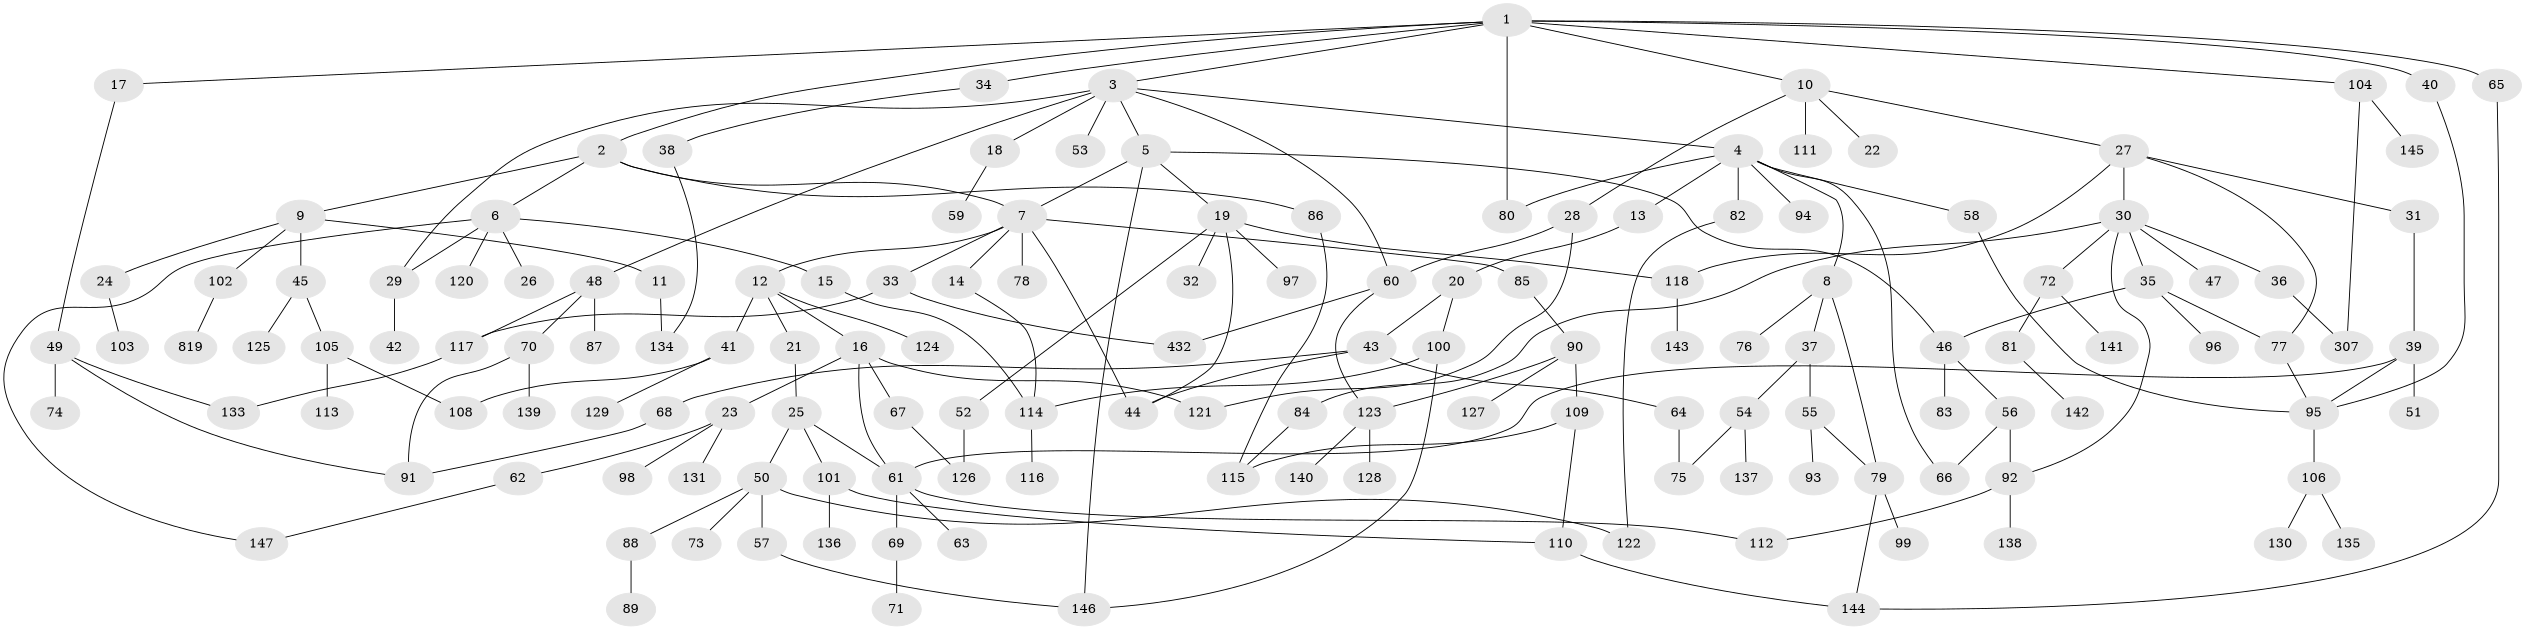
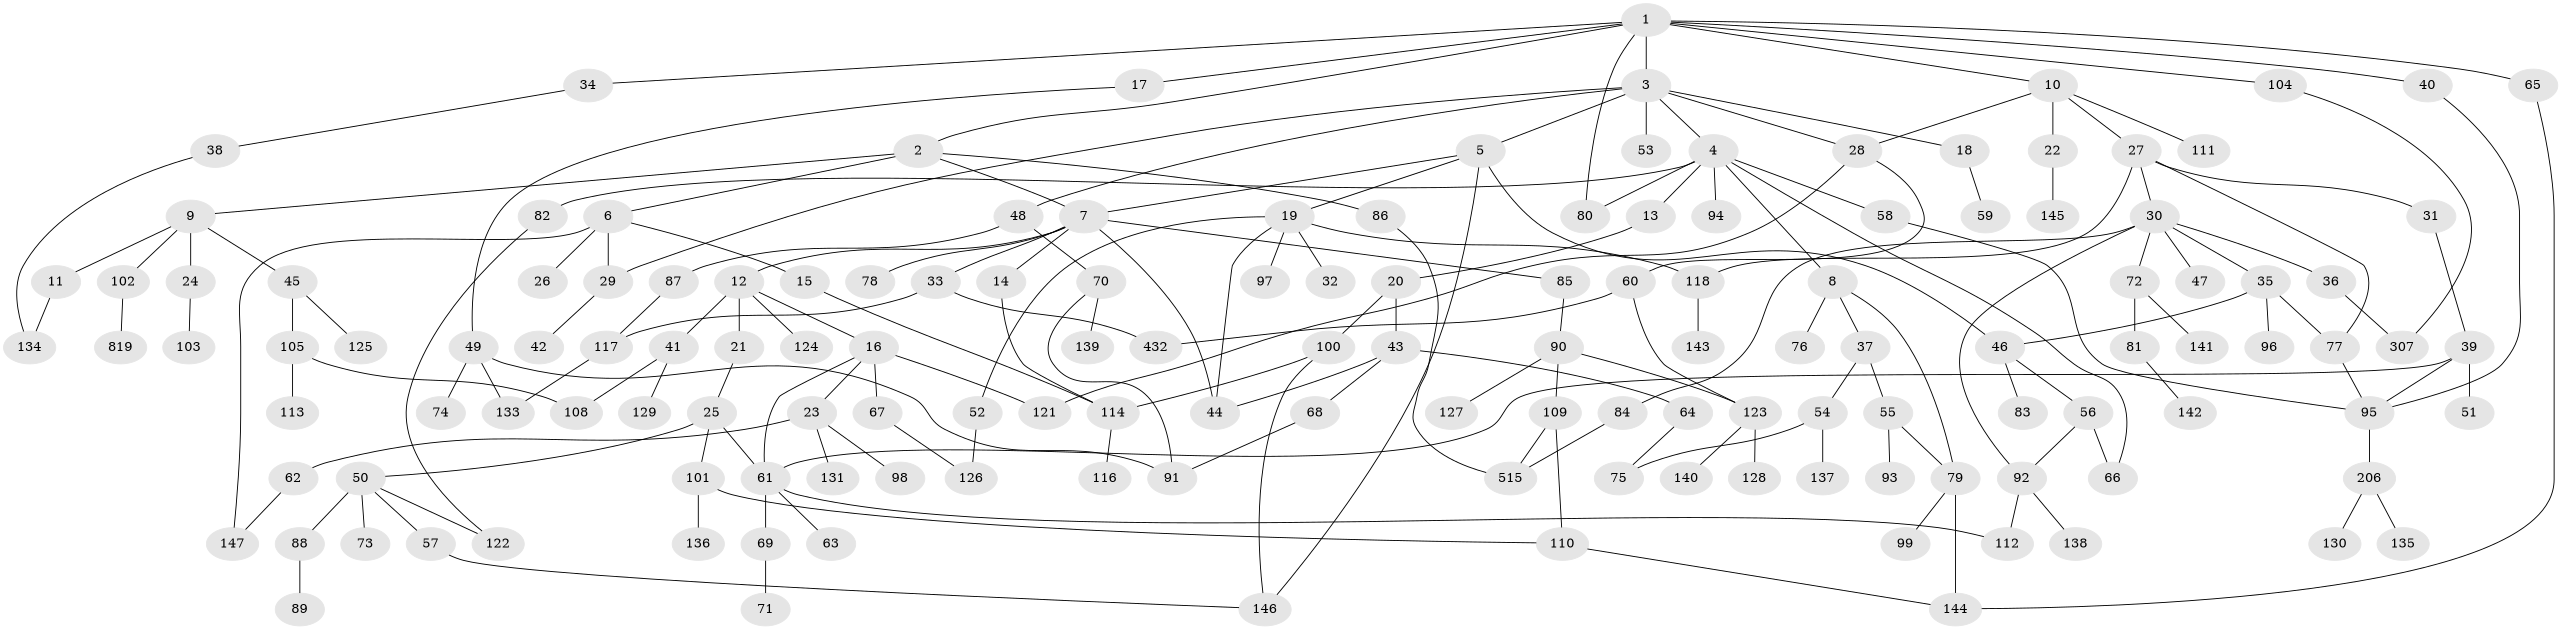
(2386, 118) -> (2053, 184)
(1276, 148) -> (1752, 118)
(462, 282) -> none
(529, 315) -> (640, 315)
(1233, 479) -> (1511, 479)
(2314, 479) -> (2369, 479)
